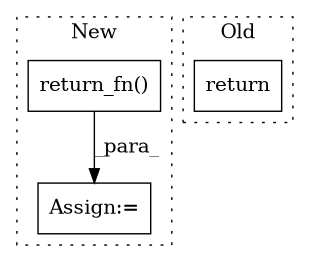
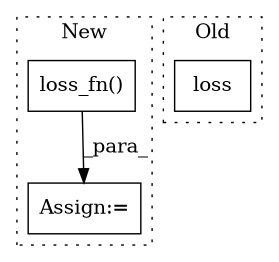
(94, 86) -> (82, 86)
(238, 86) -> (213, 86)
